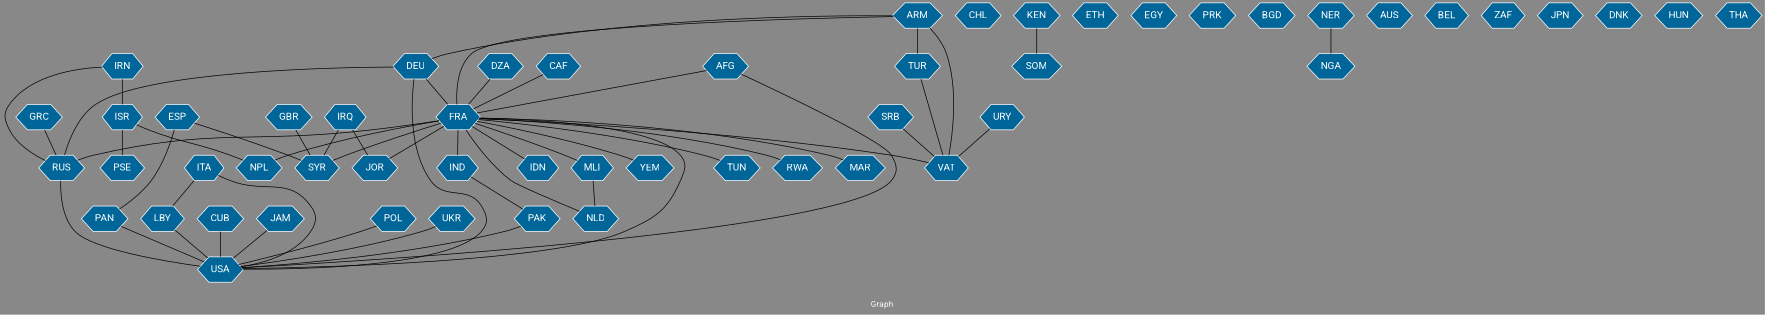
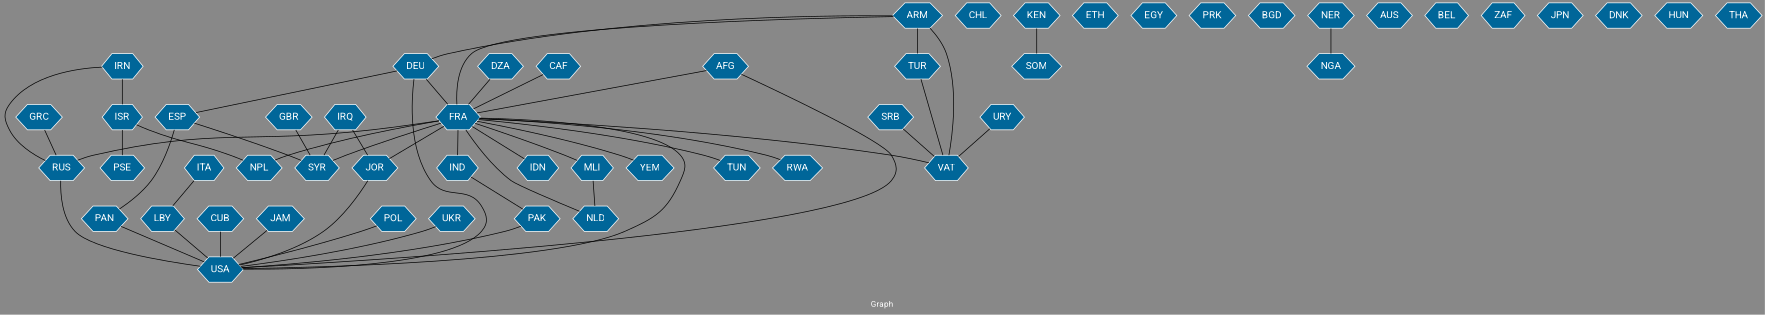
(212, 76) -> (297, 92)
(860, 168) -> none
(313, 209) -> (314, 238)
